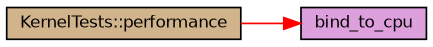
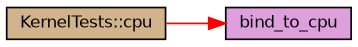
(124, 23) -> (86, 23)
